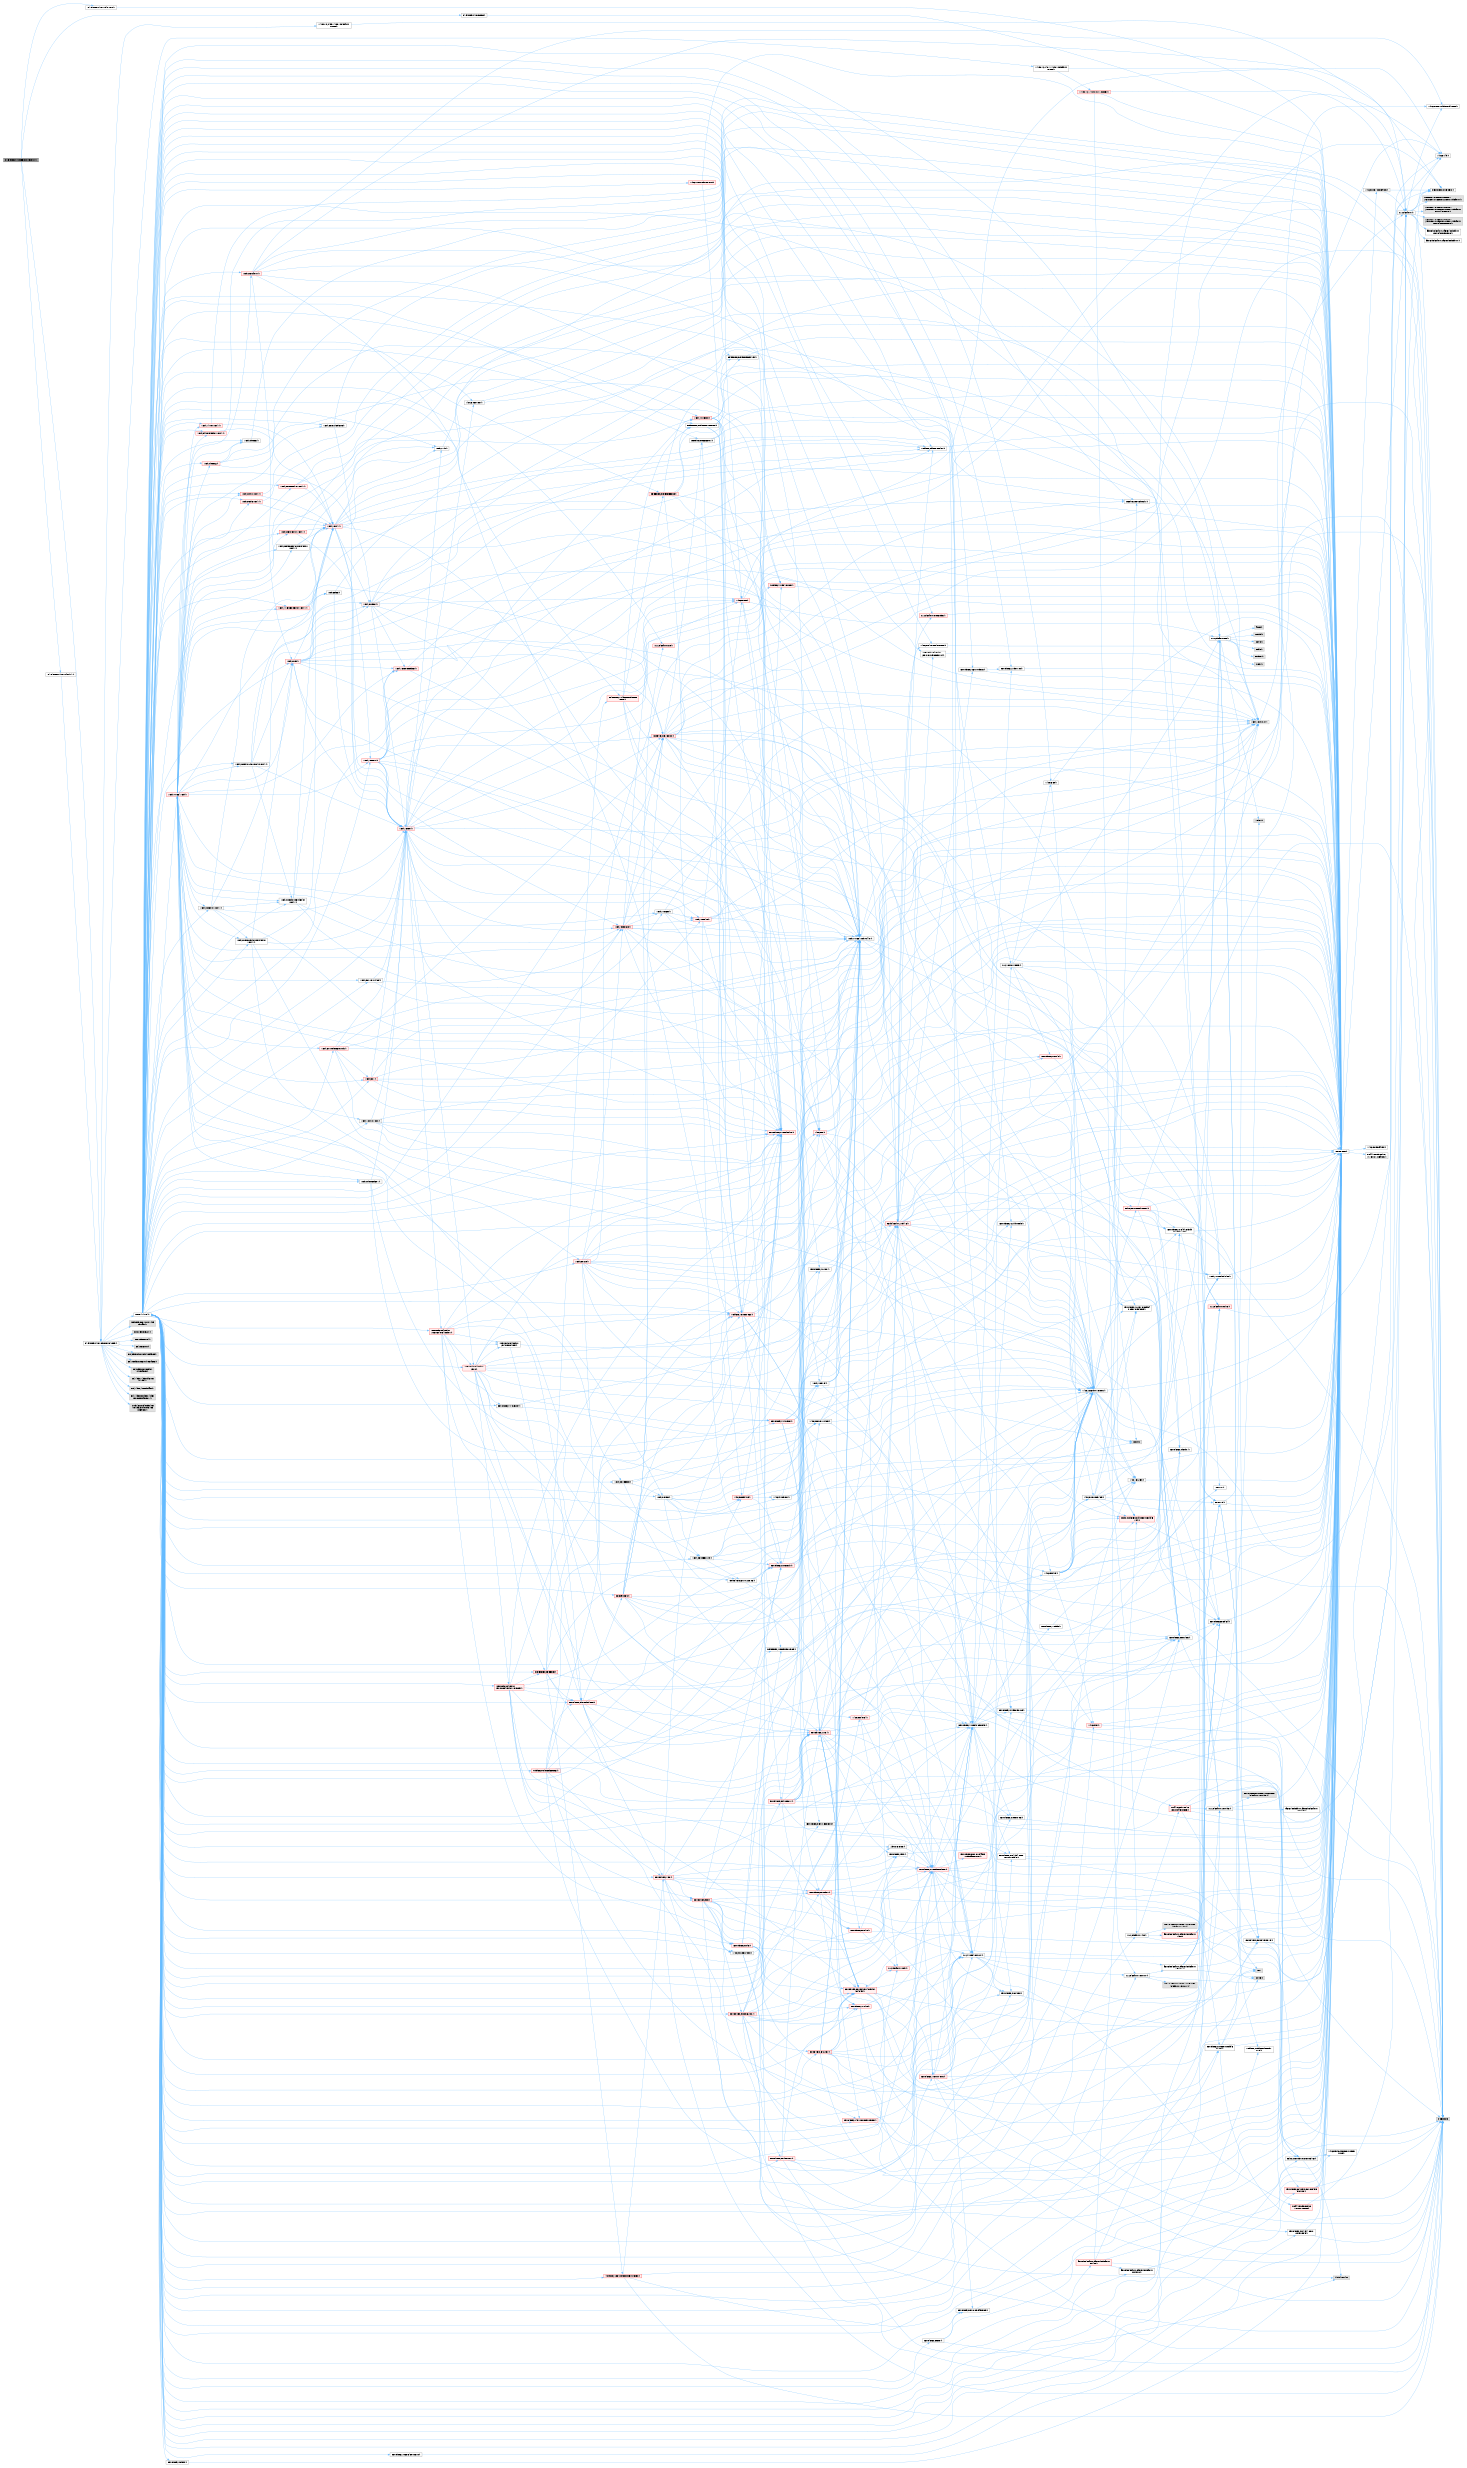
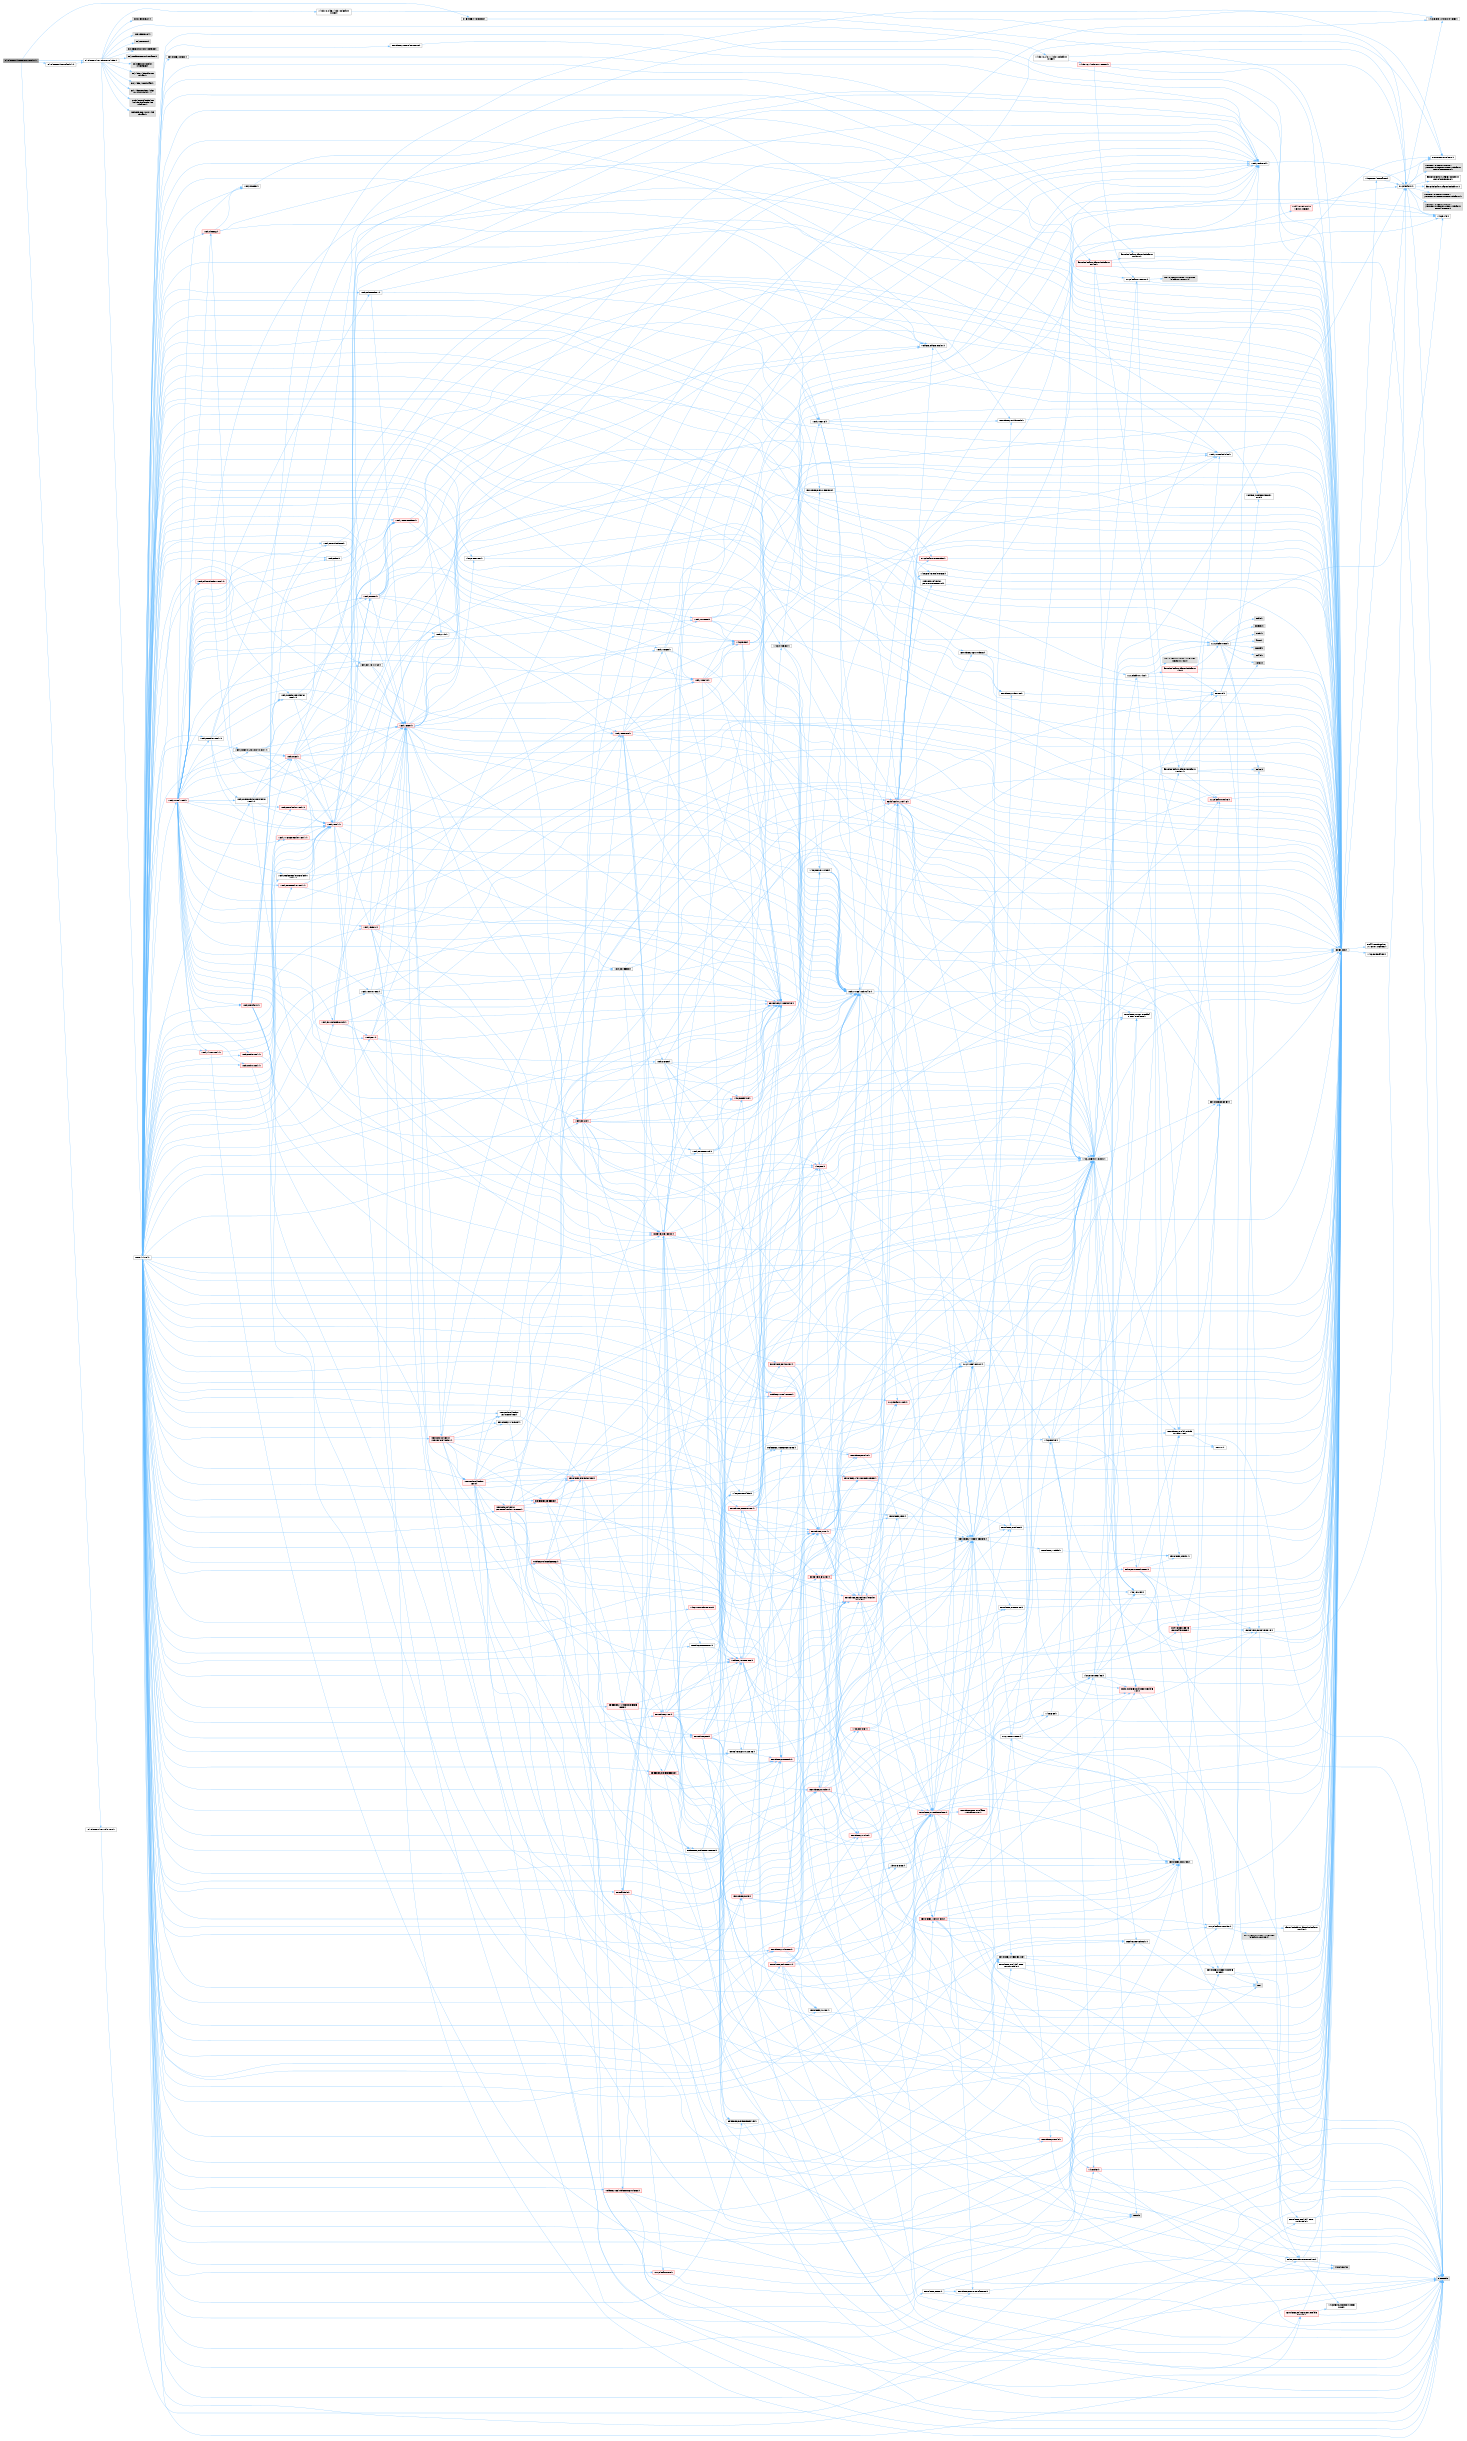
(1394, 1242) -> none
(322, 1490) -> (372, 1115)
(740, 1885) -> none
